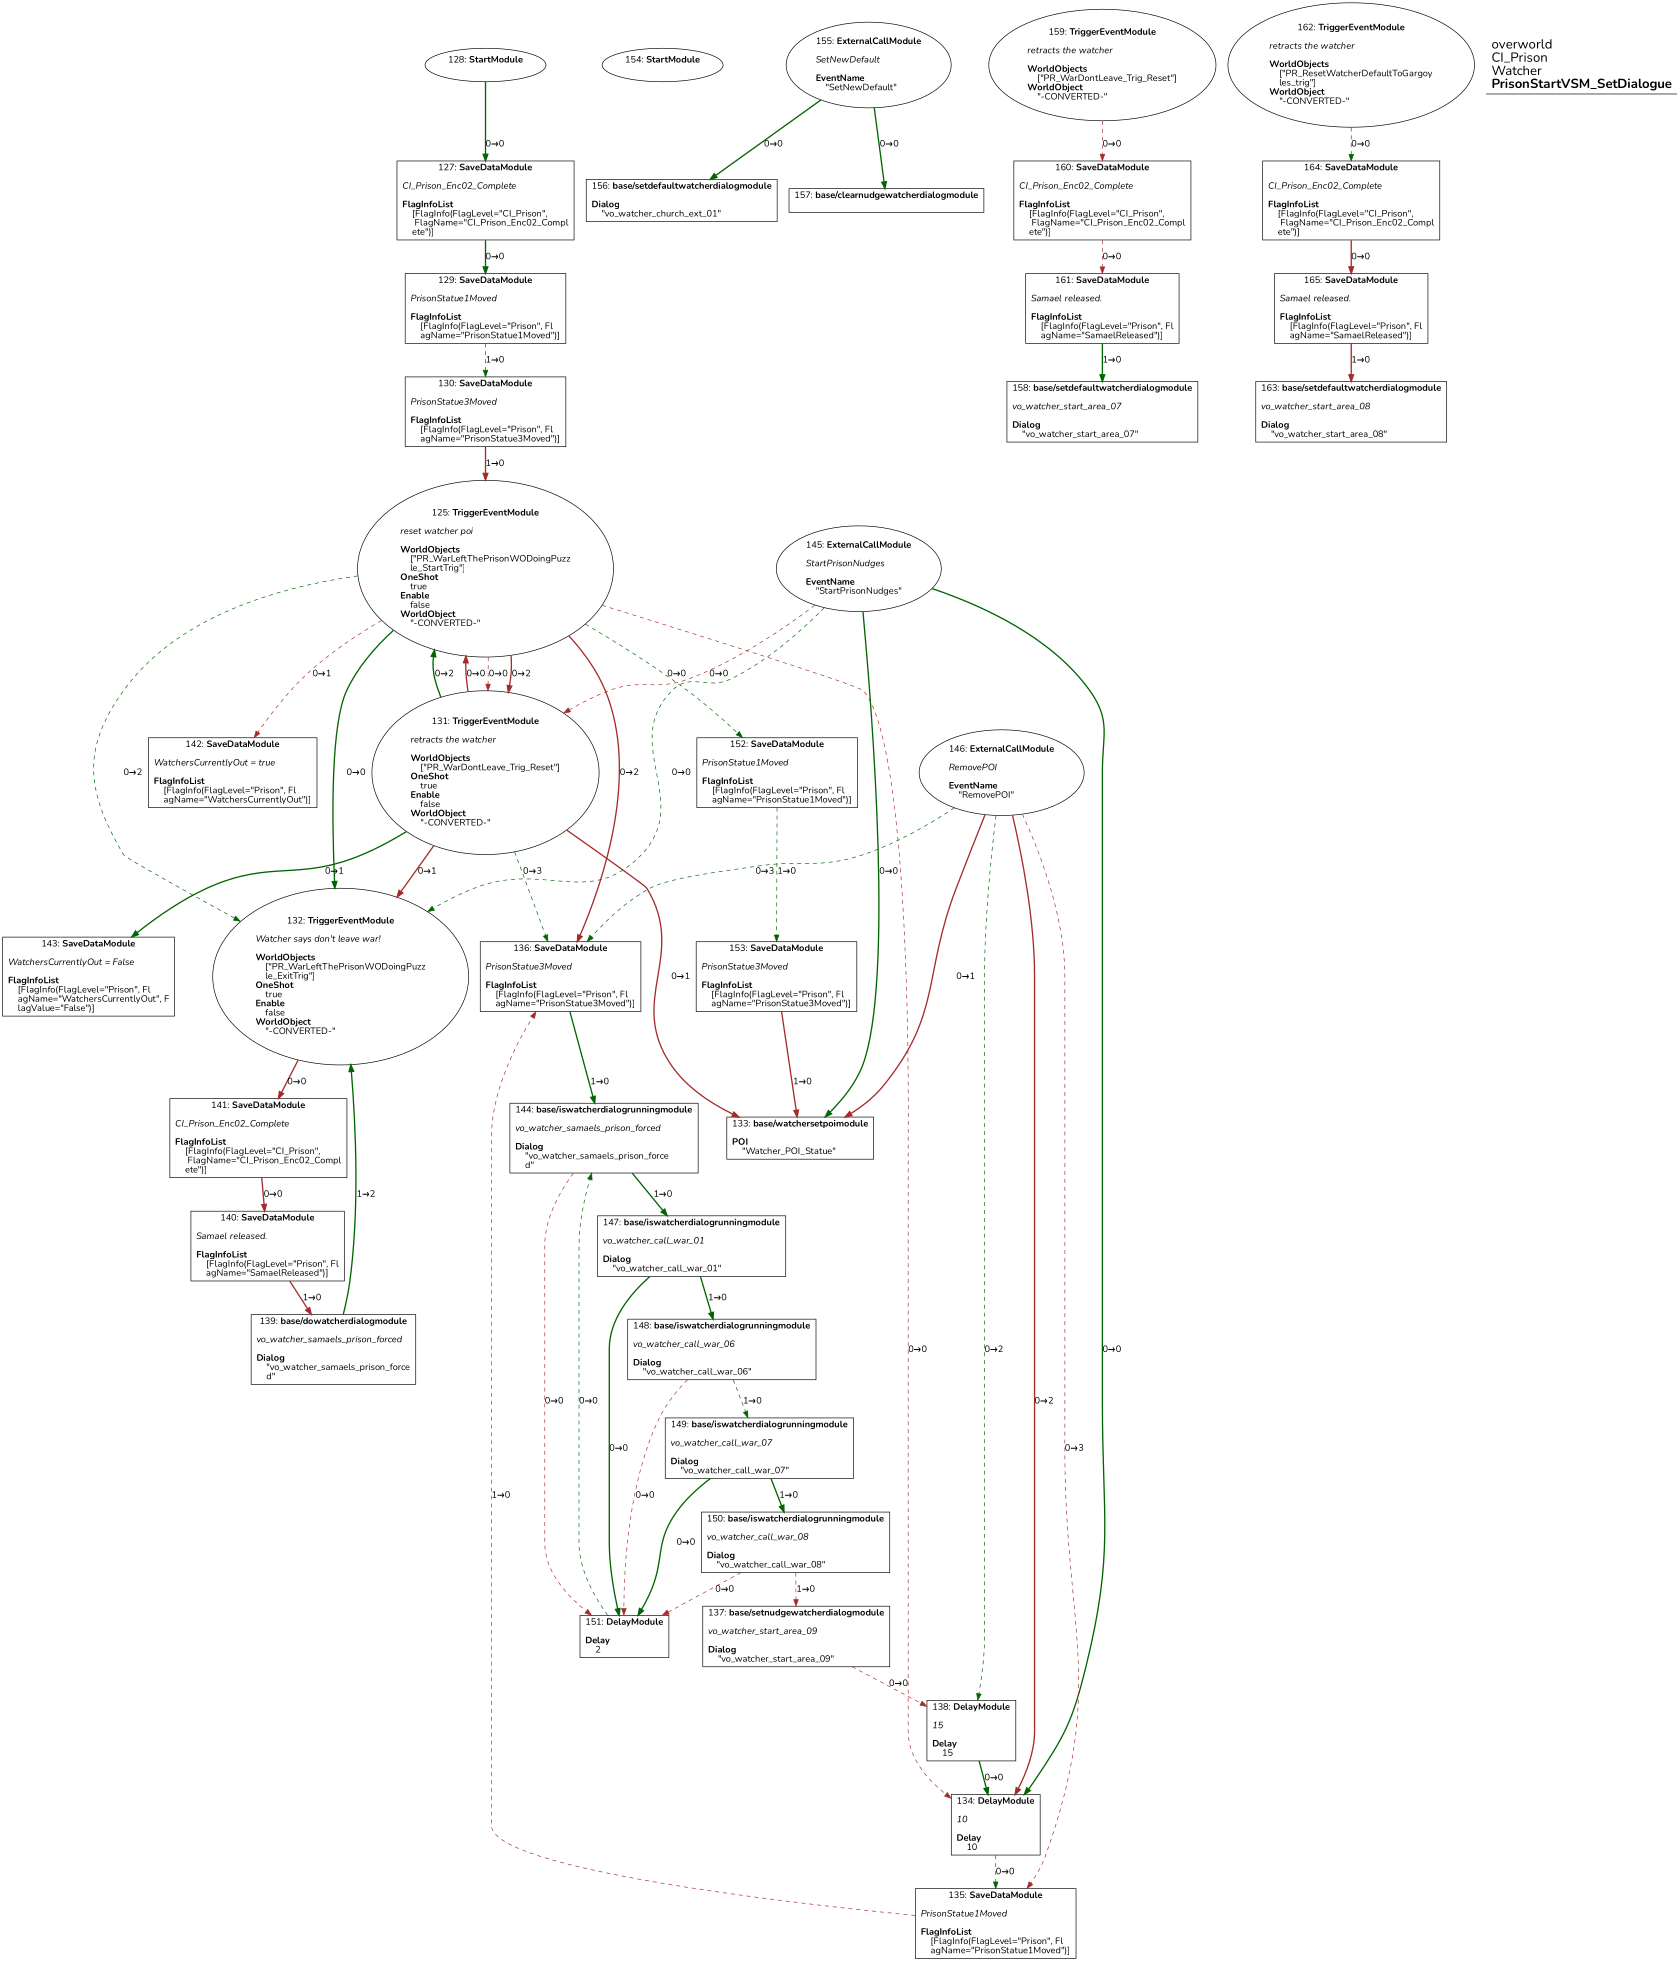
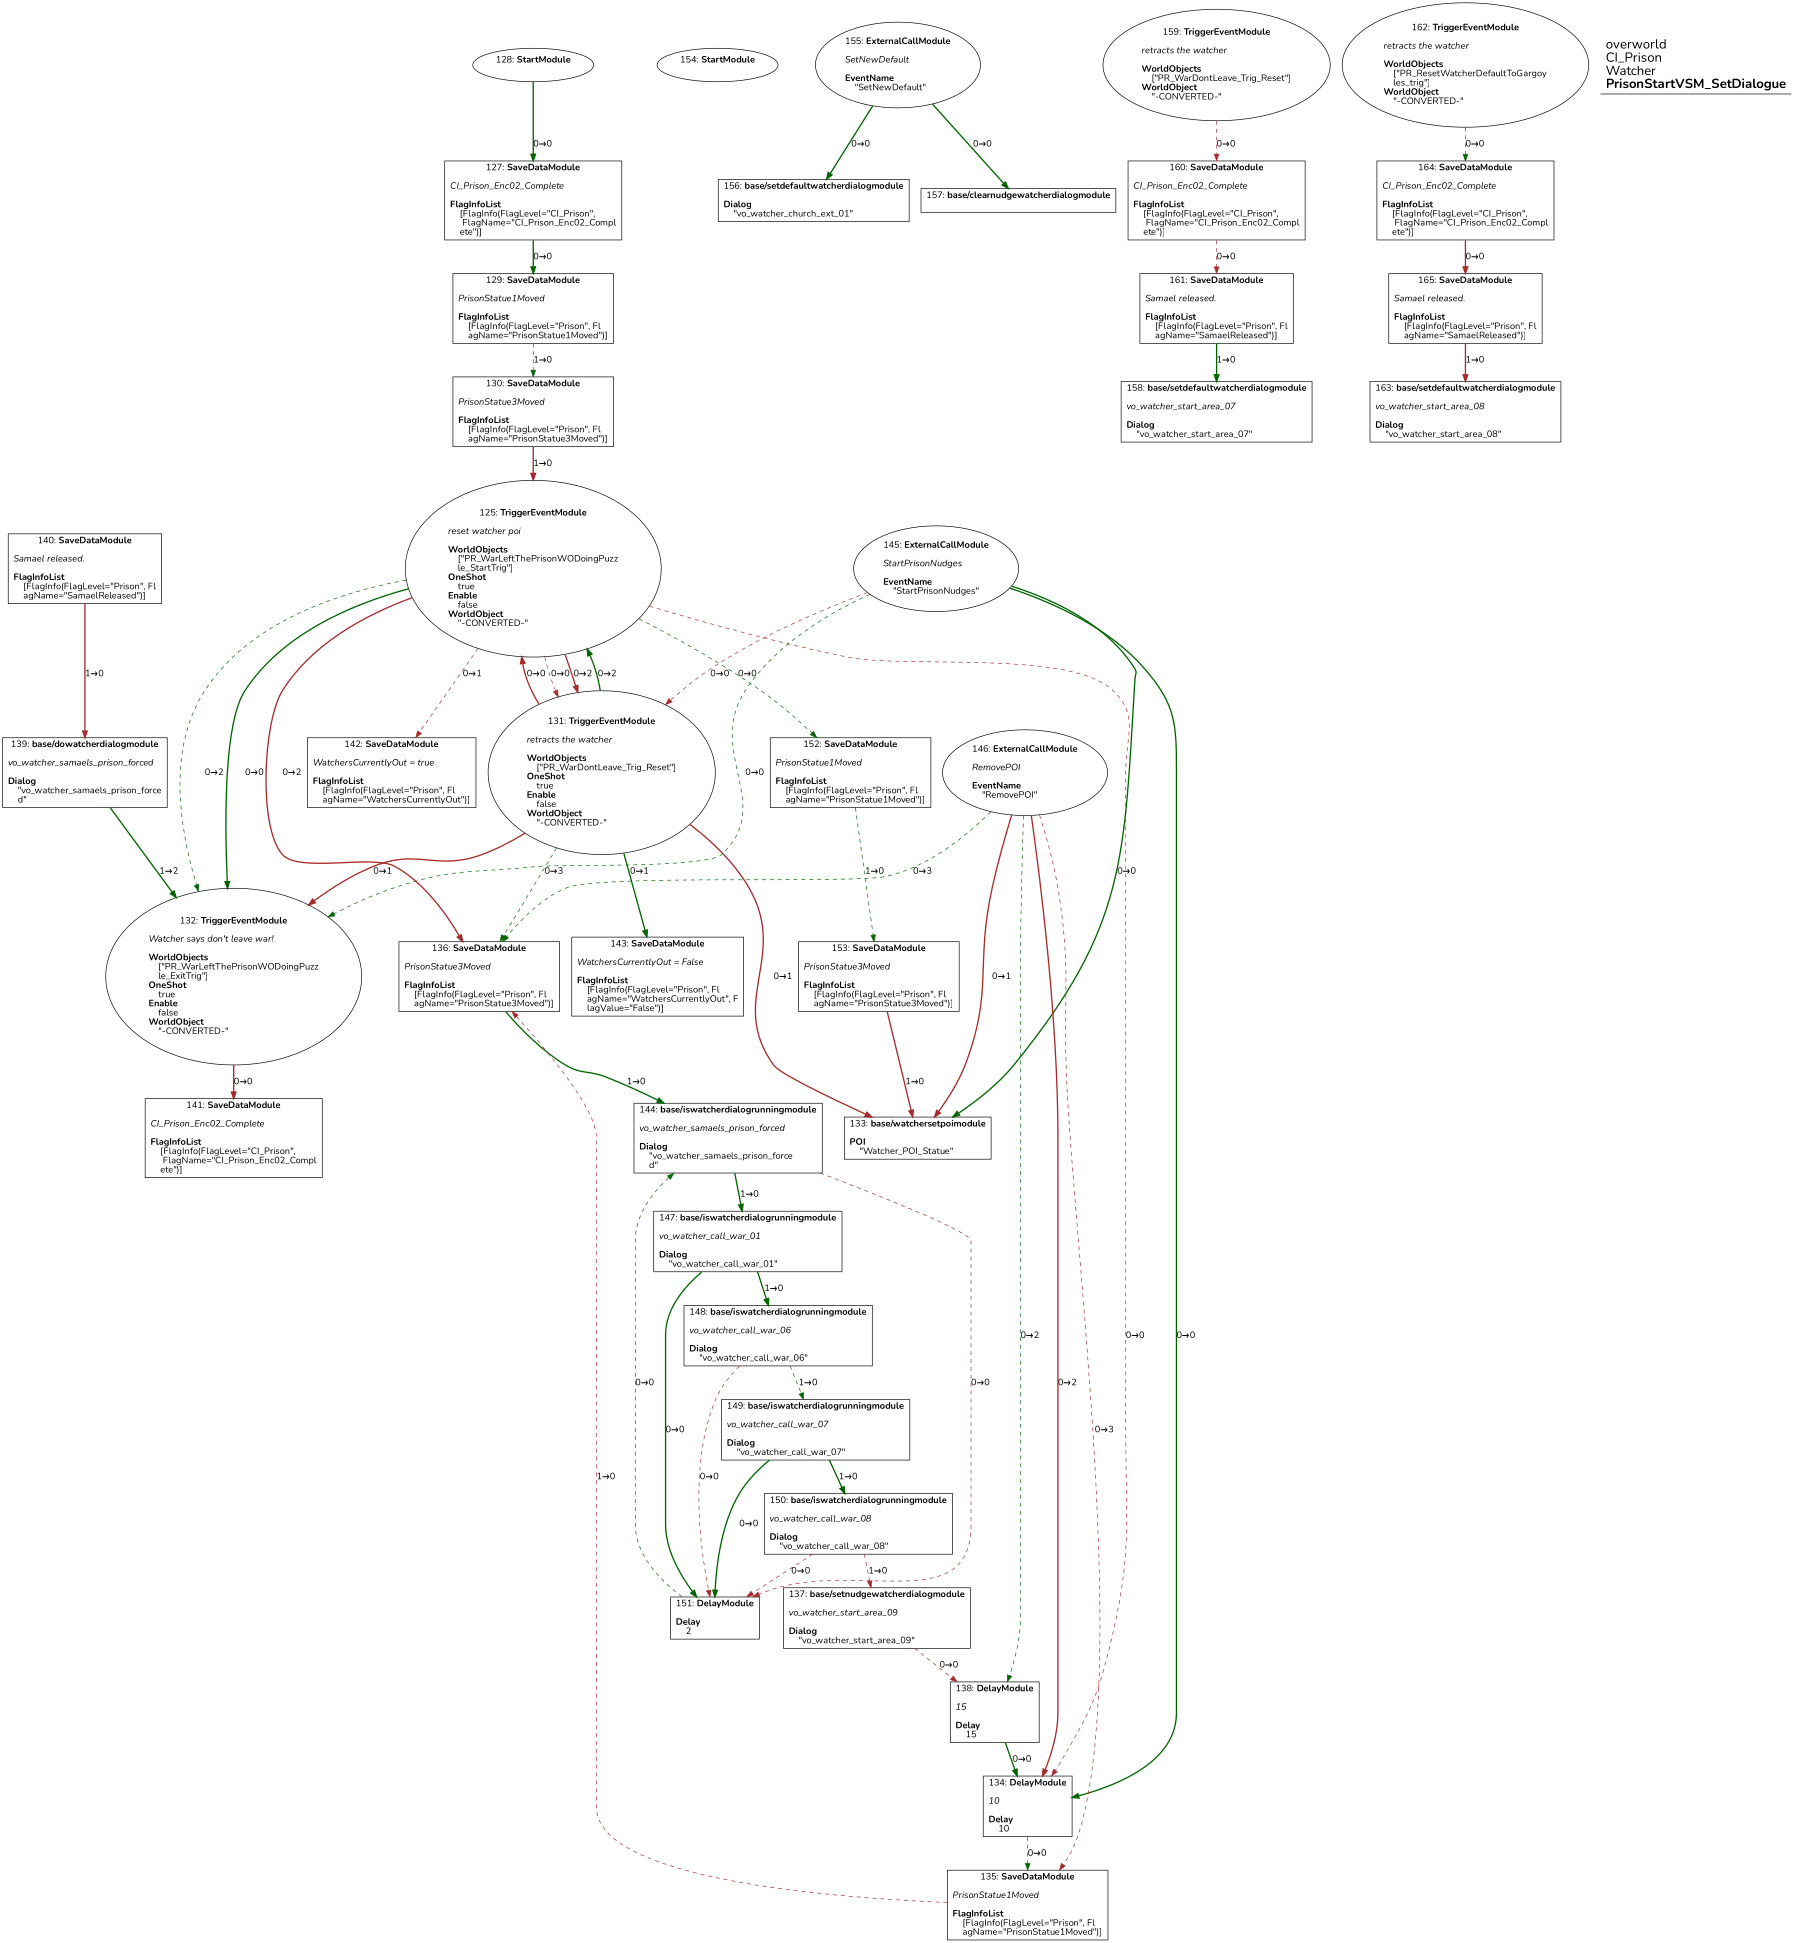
(263, 1191) -> none
